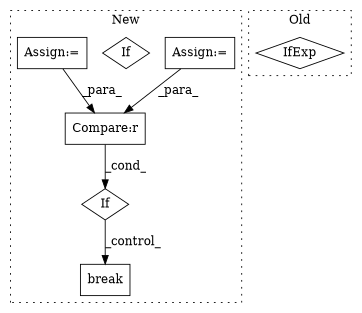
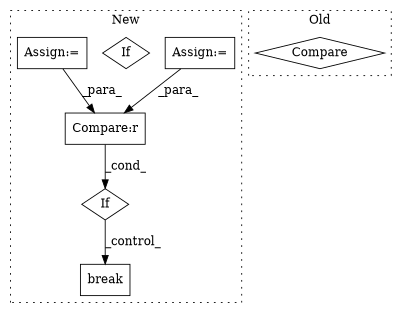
(300, 53) -> (320, 53)
